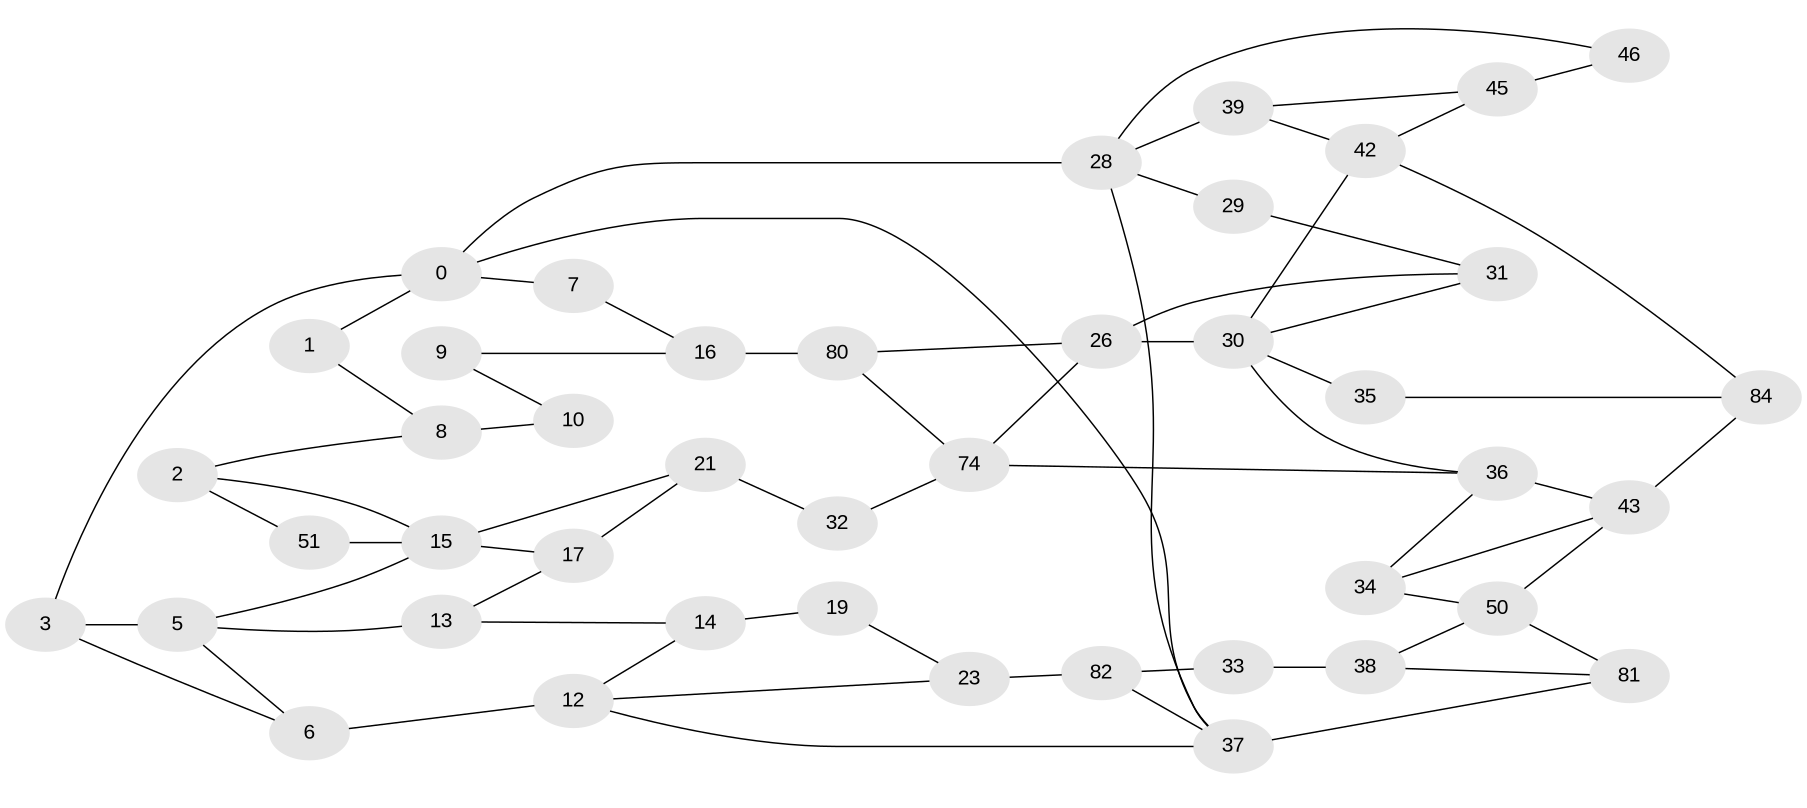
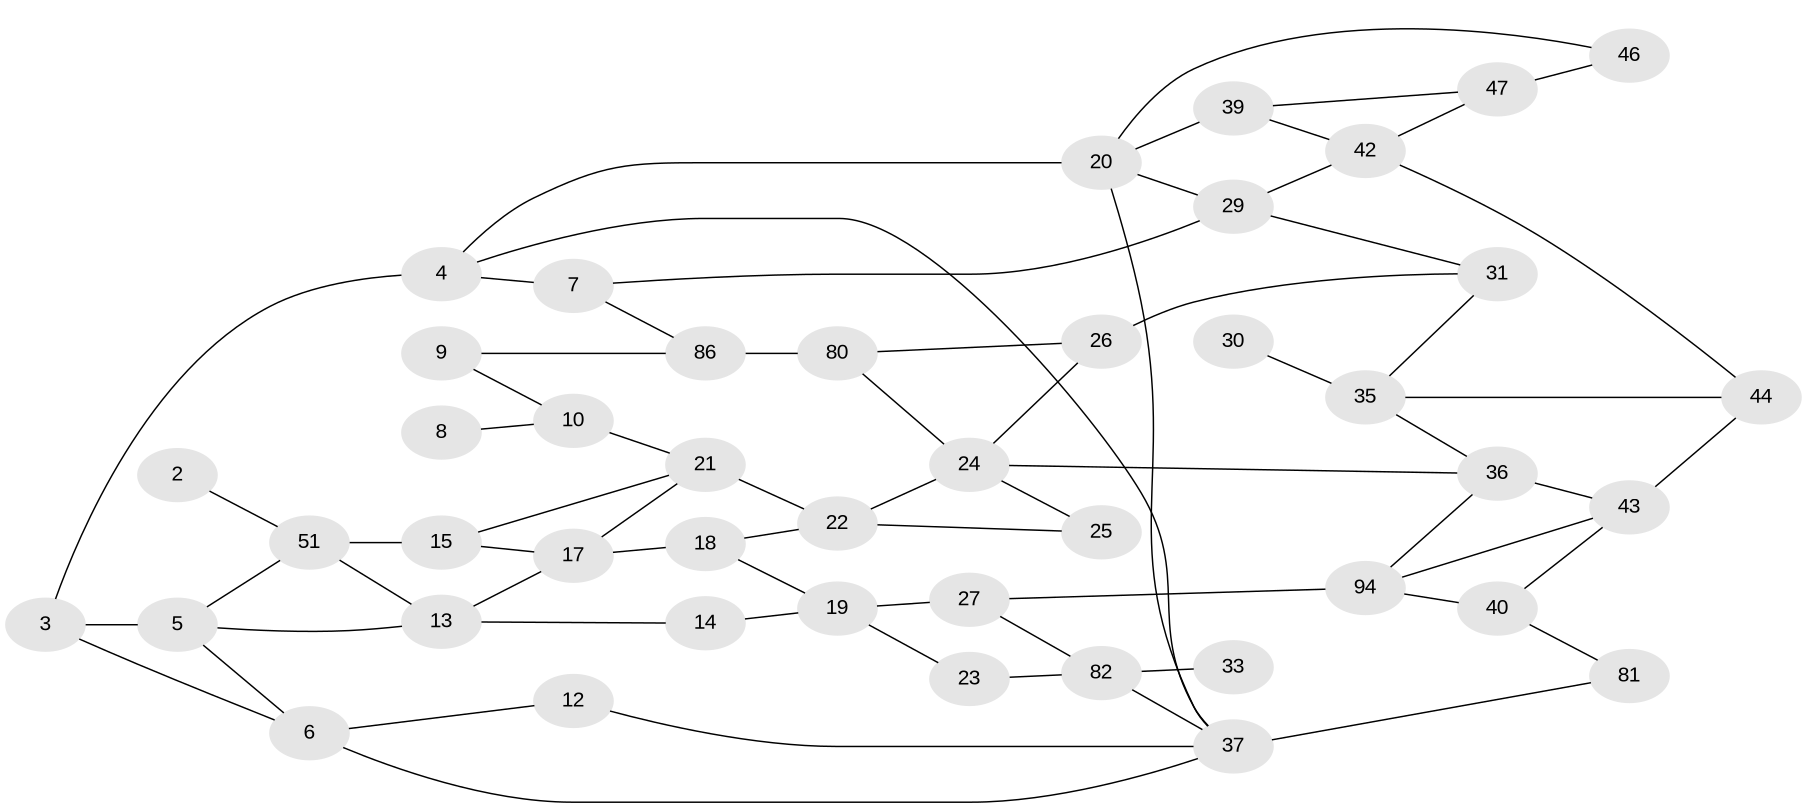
(1497, 89) -> (1497, 89)
(1101, 163) -> (1101, 163)
(1299, 246) -> (1299, 179)
(441, 274) -> (441, 274)
none -> (910, 274)
(1365, 308) -> (1432, 336)
(1168, 342) -> none
(309, 346) -> none
(705, 353) -> (705, 353)
(1761, 397) -> (1761, 397)
none -> (640, 443)
(1341, 444) -> (1432, 436)
(308, 448) -> none
(969, 465) -> (969, 465)
(315, 494) -> none
(837, 524) -> (837, 524)
none -> (1101, 532)
none -> (705, 544)
none -> (376, 582)
(1365, 588) -> (1365, 588)
(314, 593) -> (243, 584)
none -> (969, 600)
(1497, 609) -> (1497, 609)
(639, 662) -> none
(1365, 667) -> none
(771, 690) -> none
none -> (769, 802)
